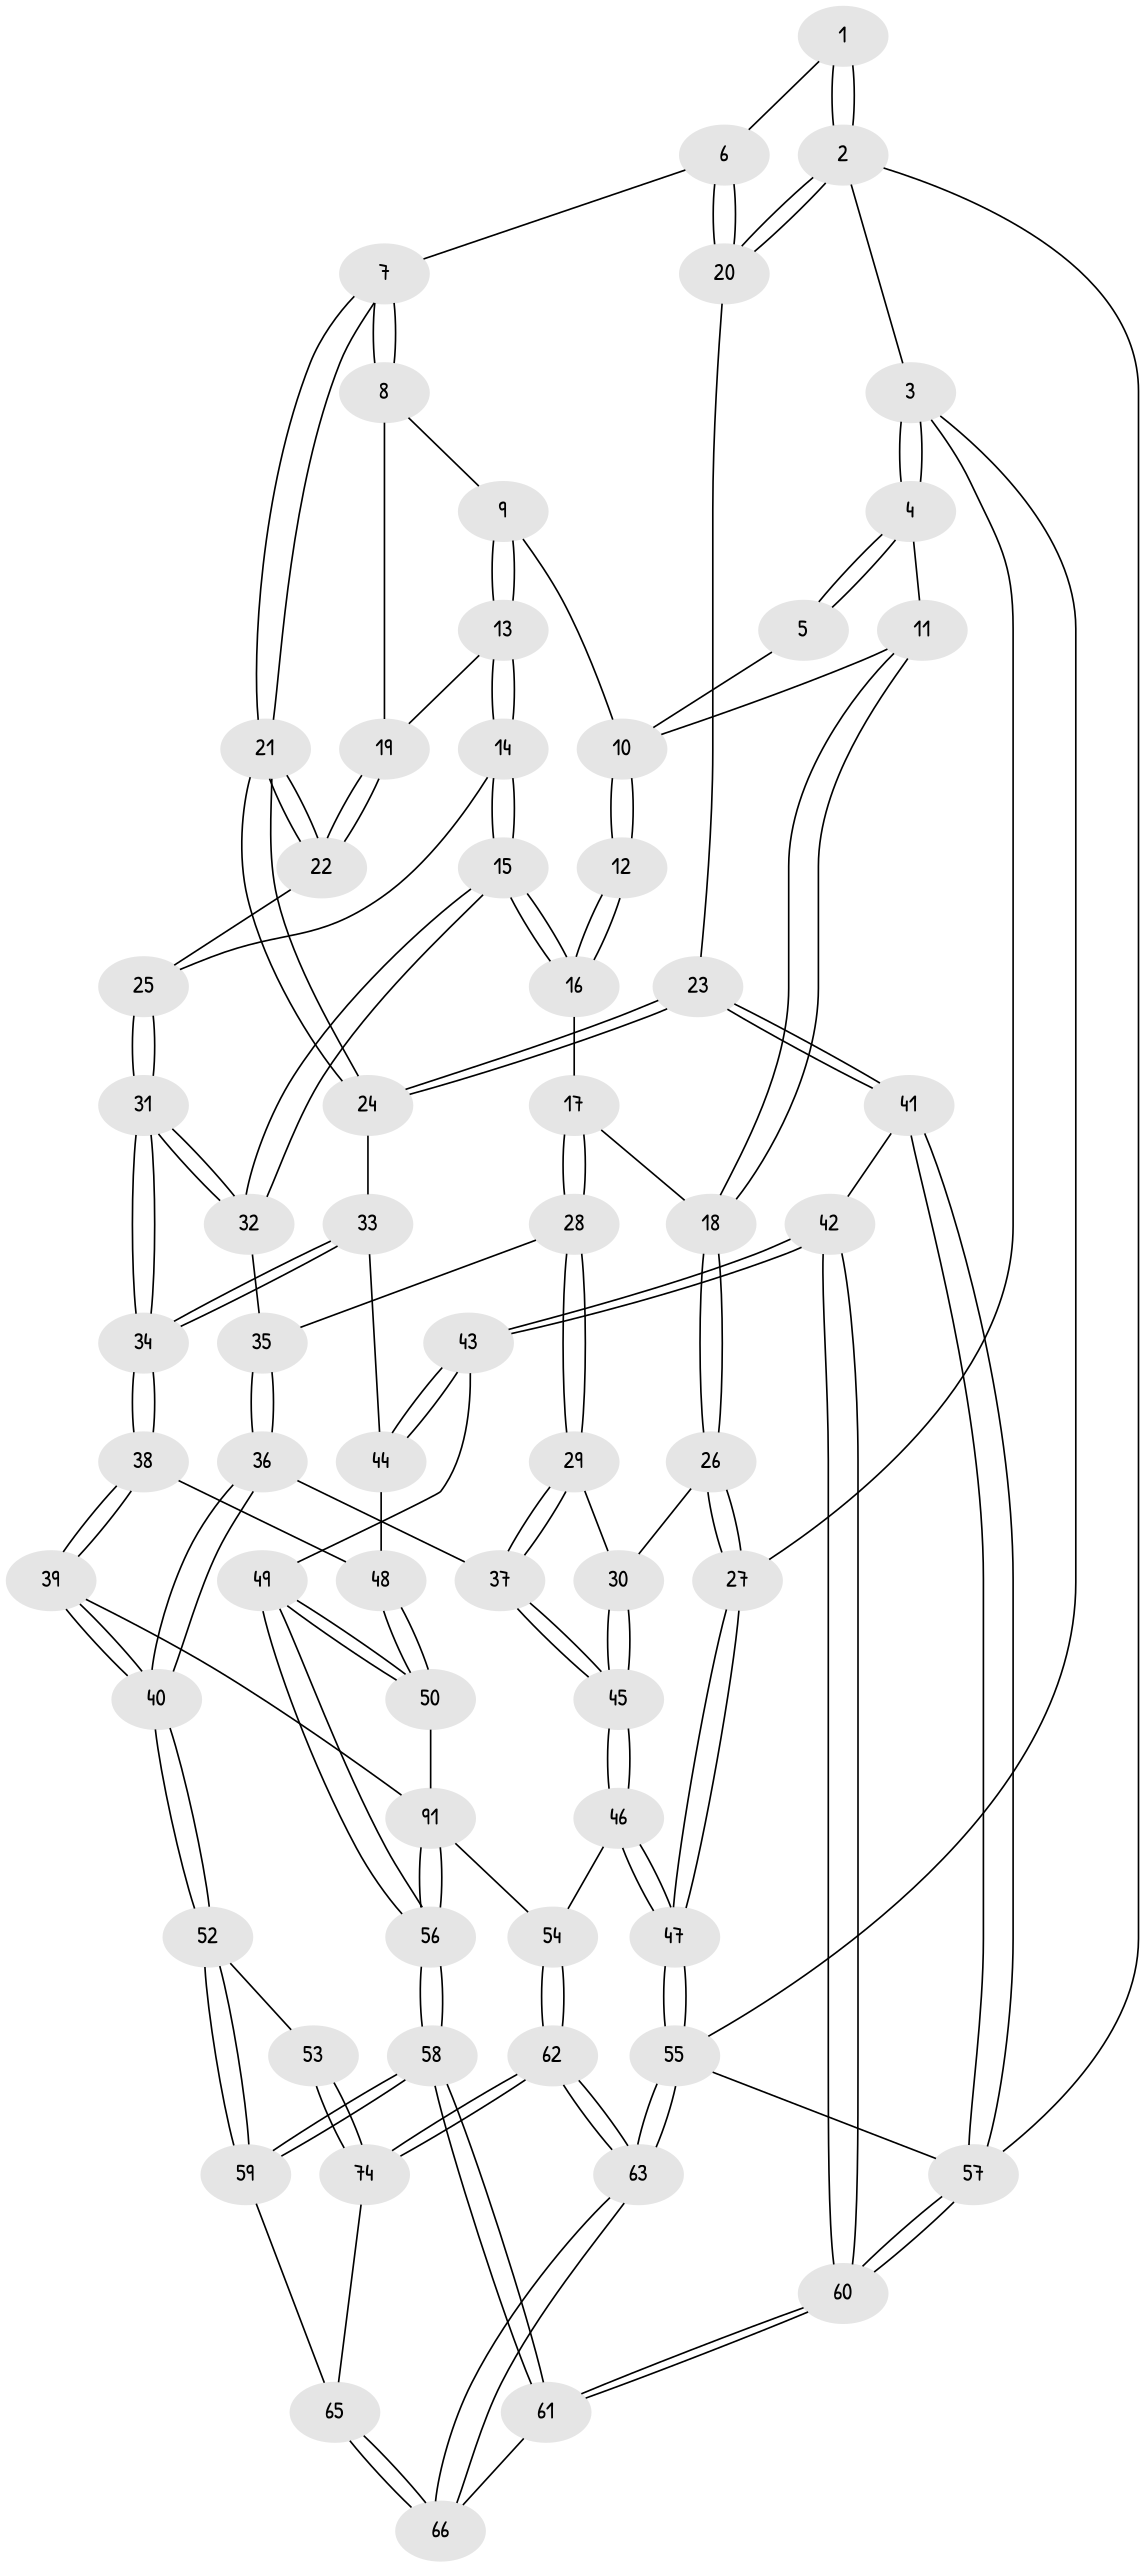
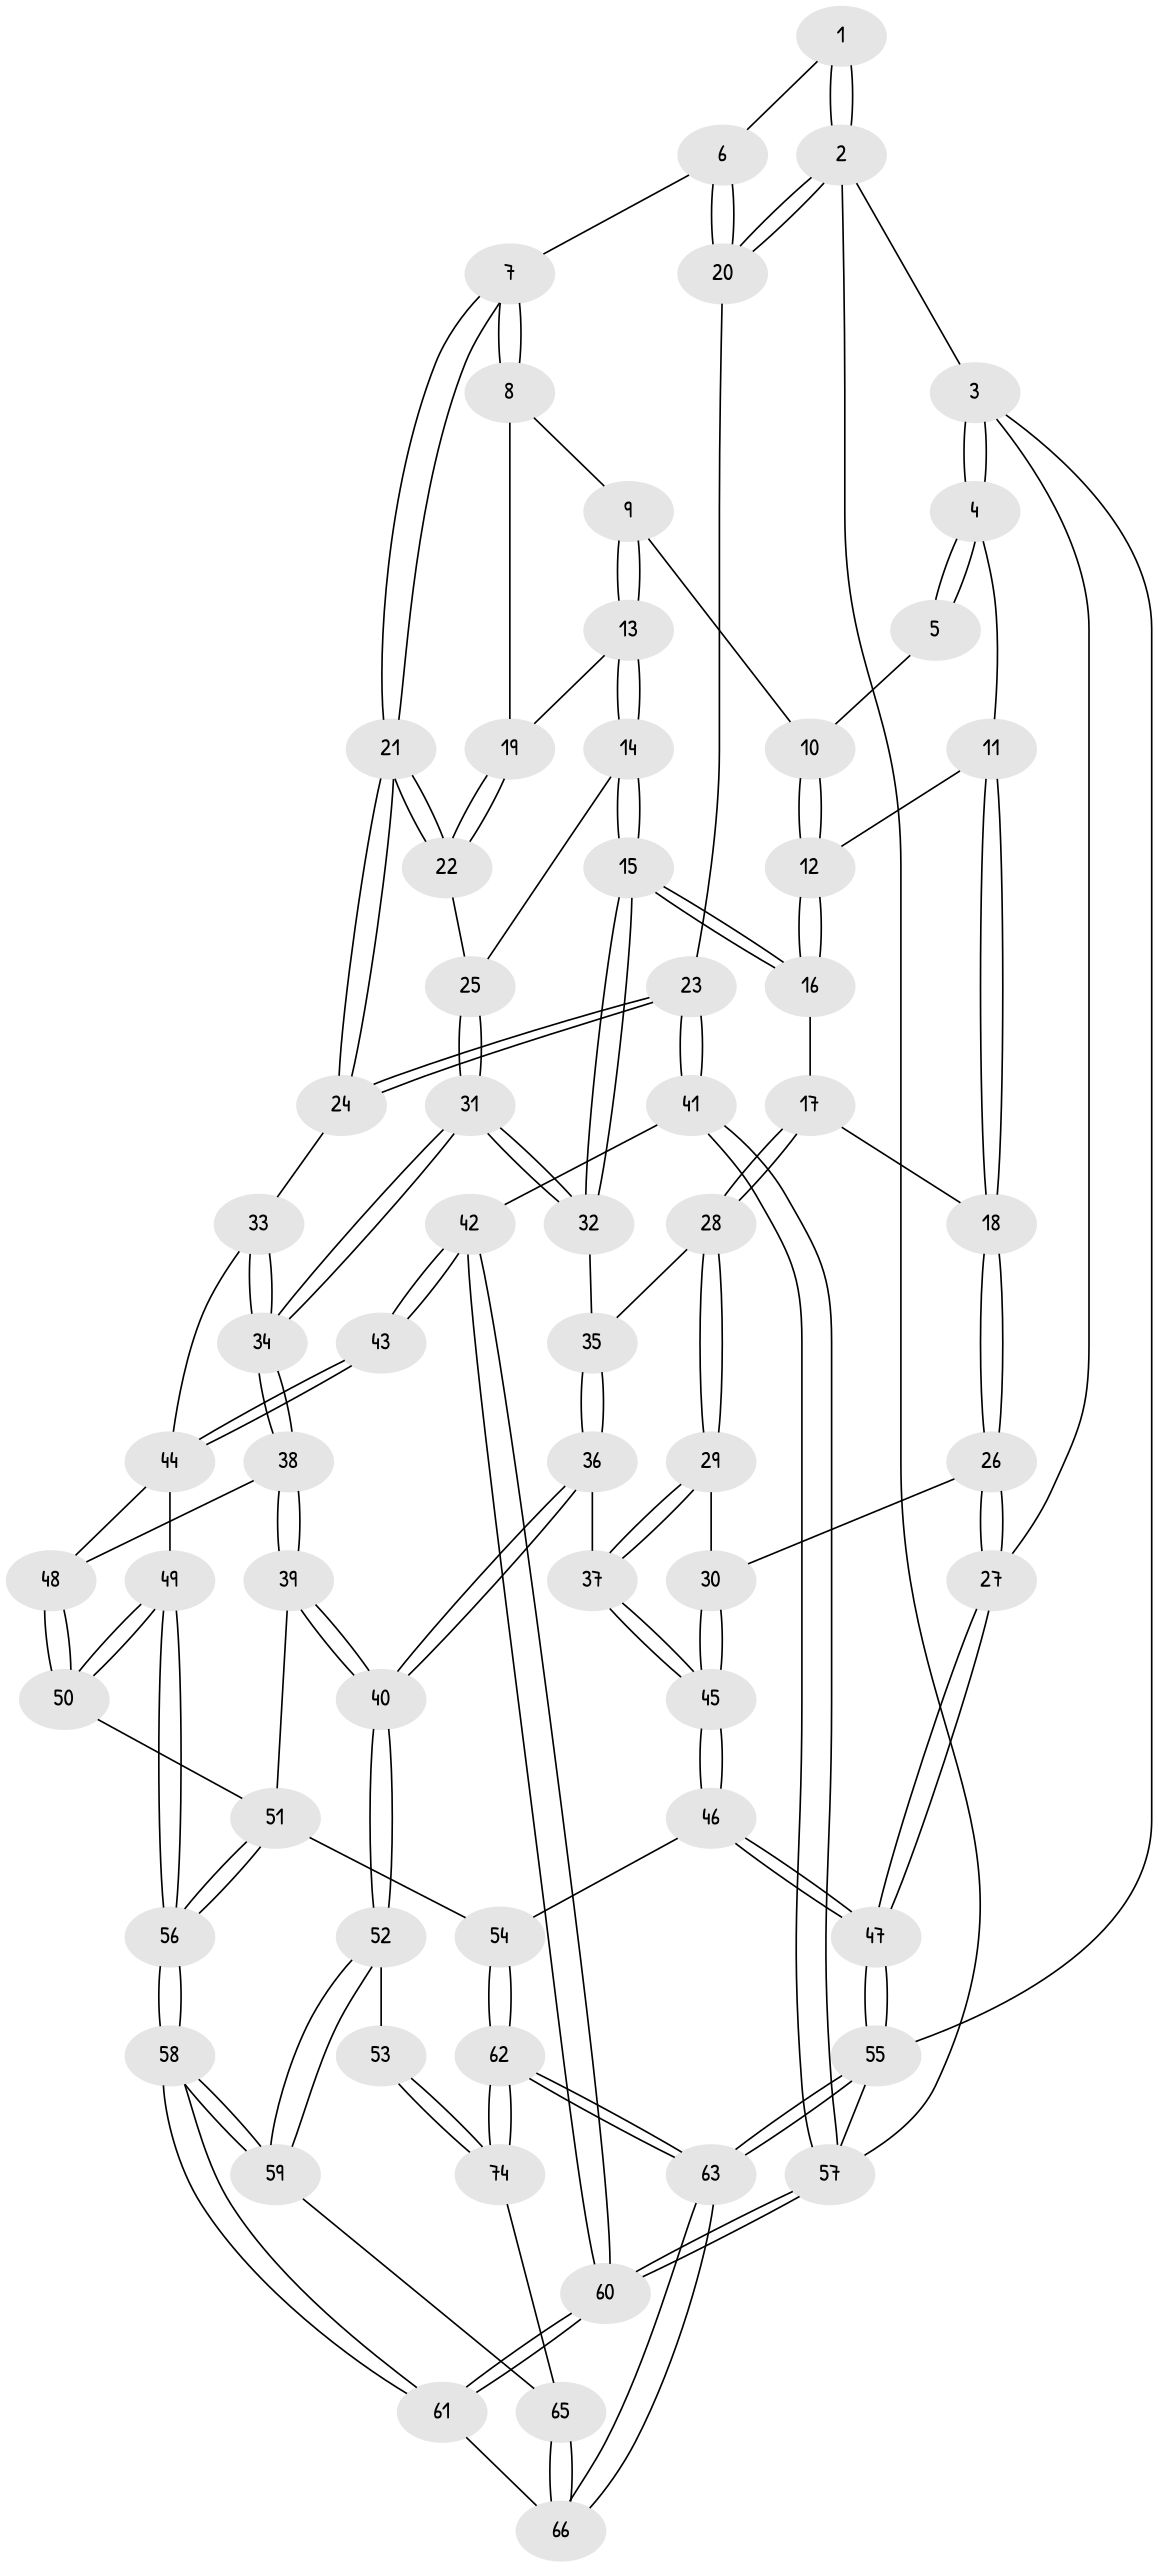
(775, 694) -> (910, 803)
(425, 1500) -> (170, 1510)
(431, 1818) -> (276, 1818)
